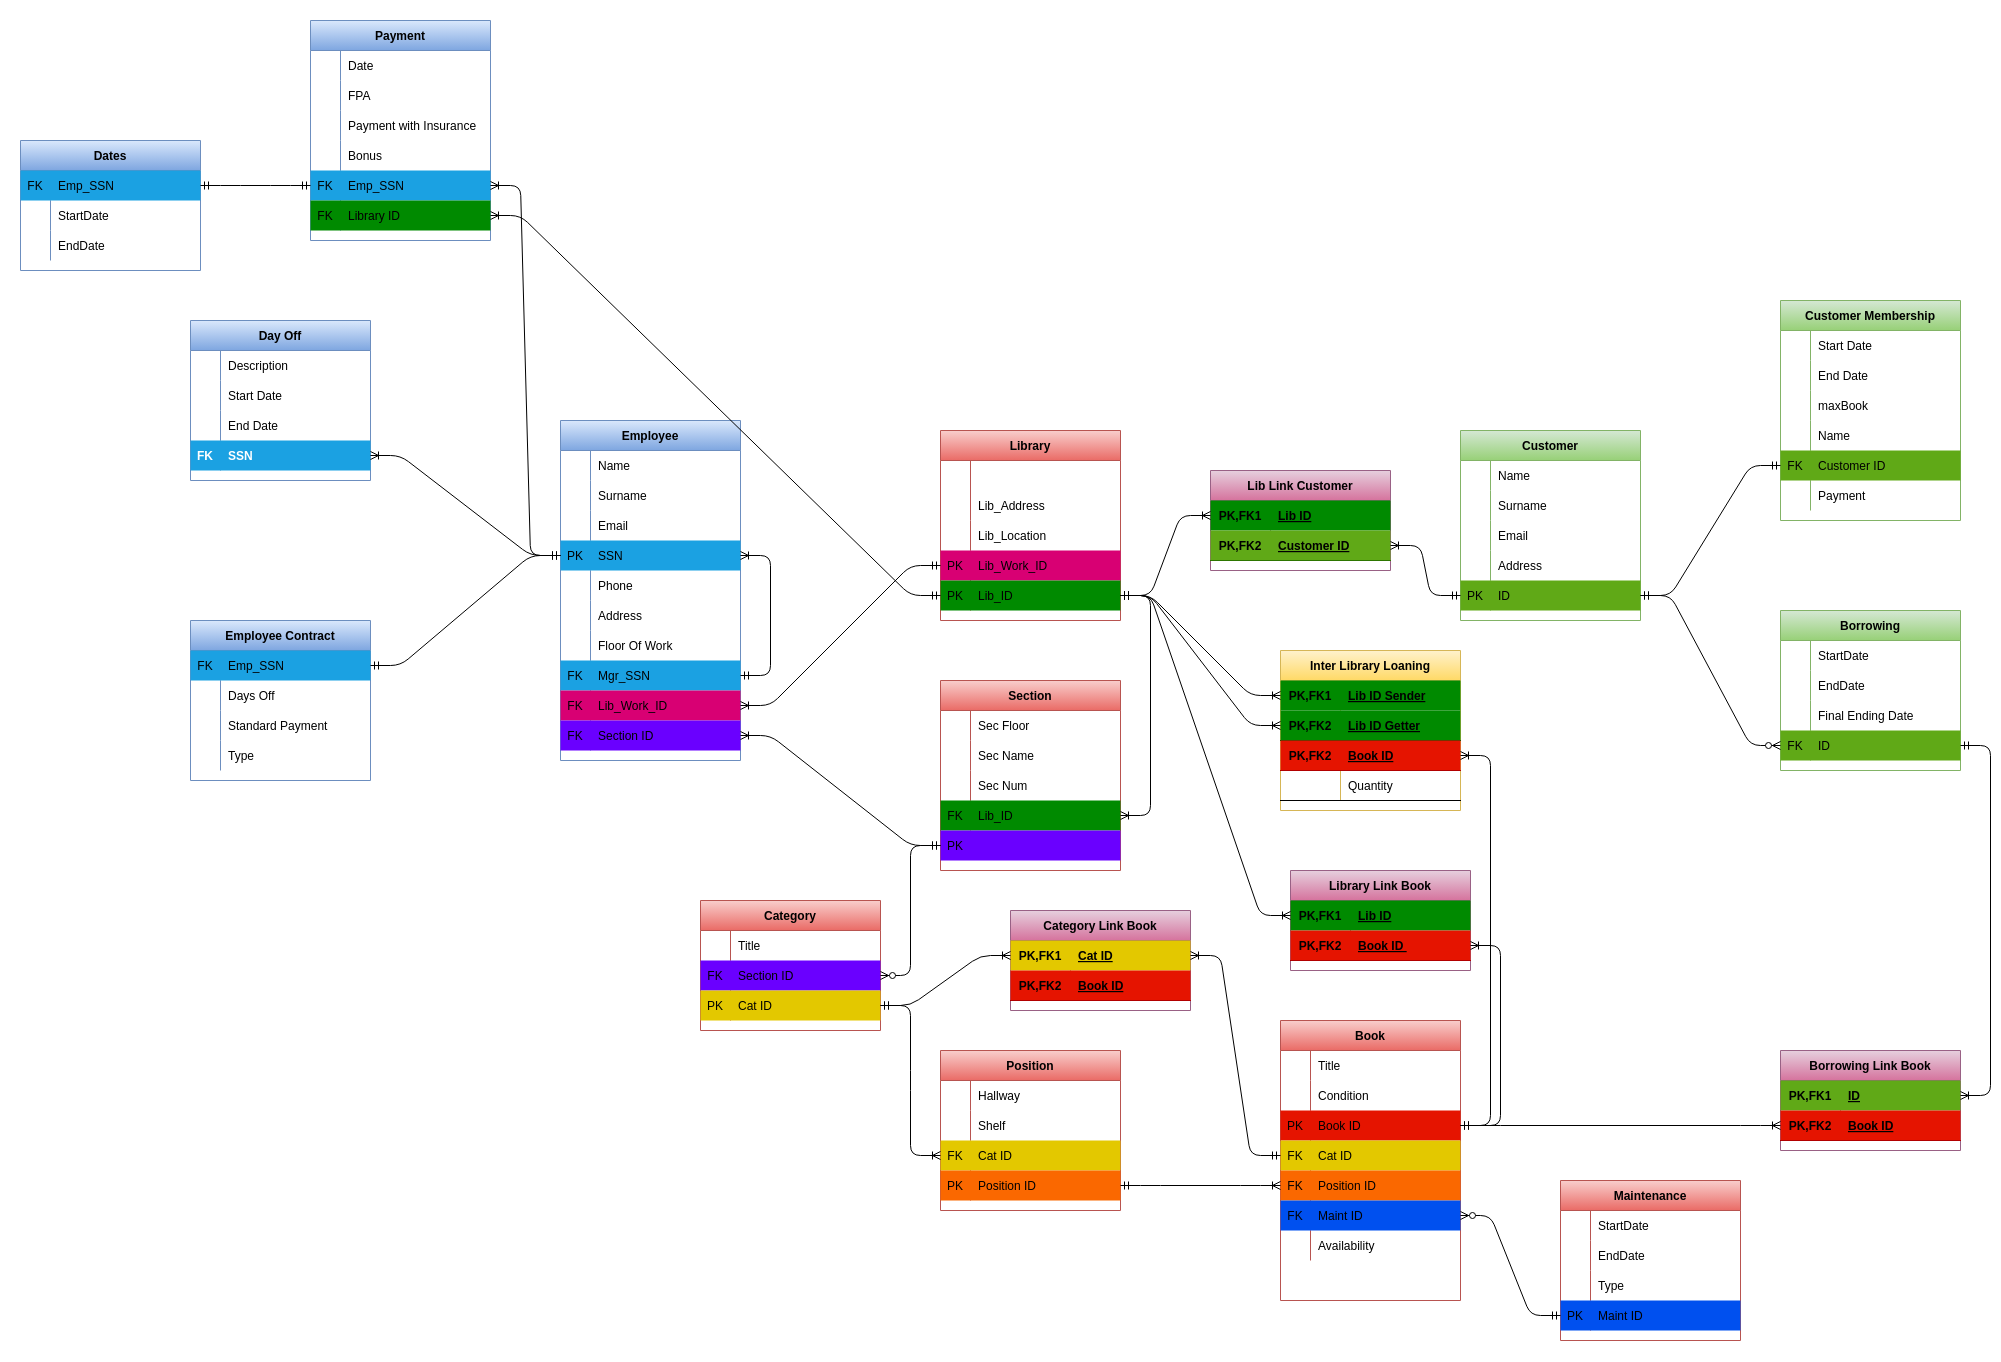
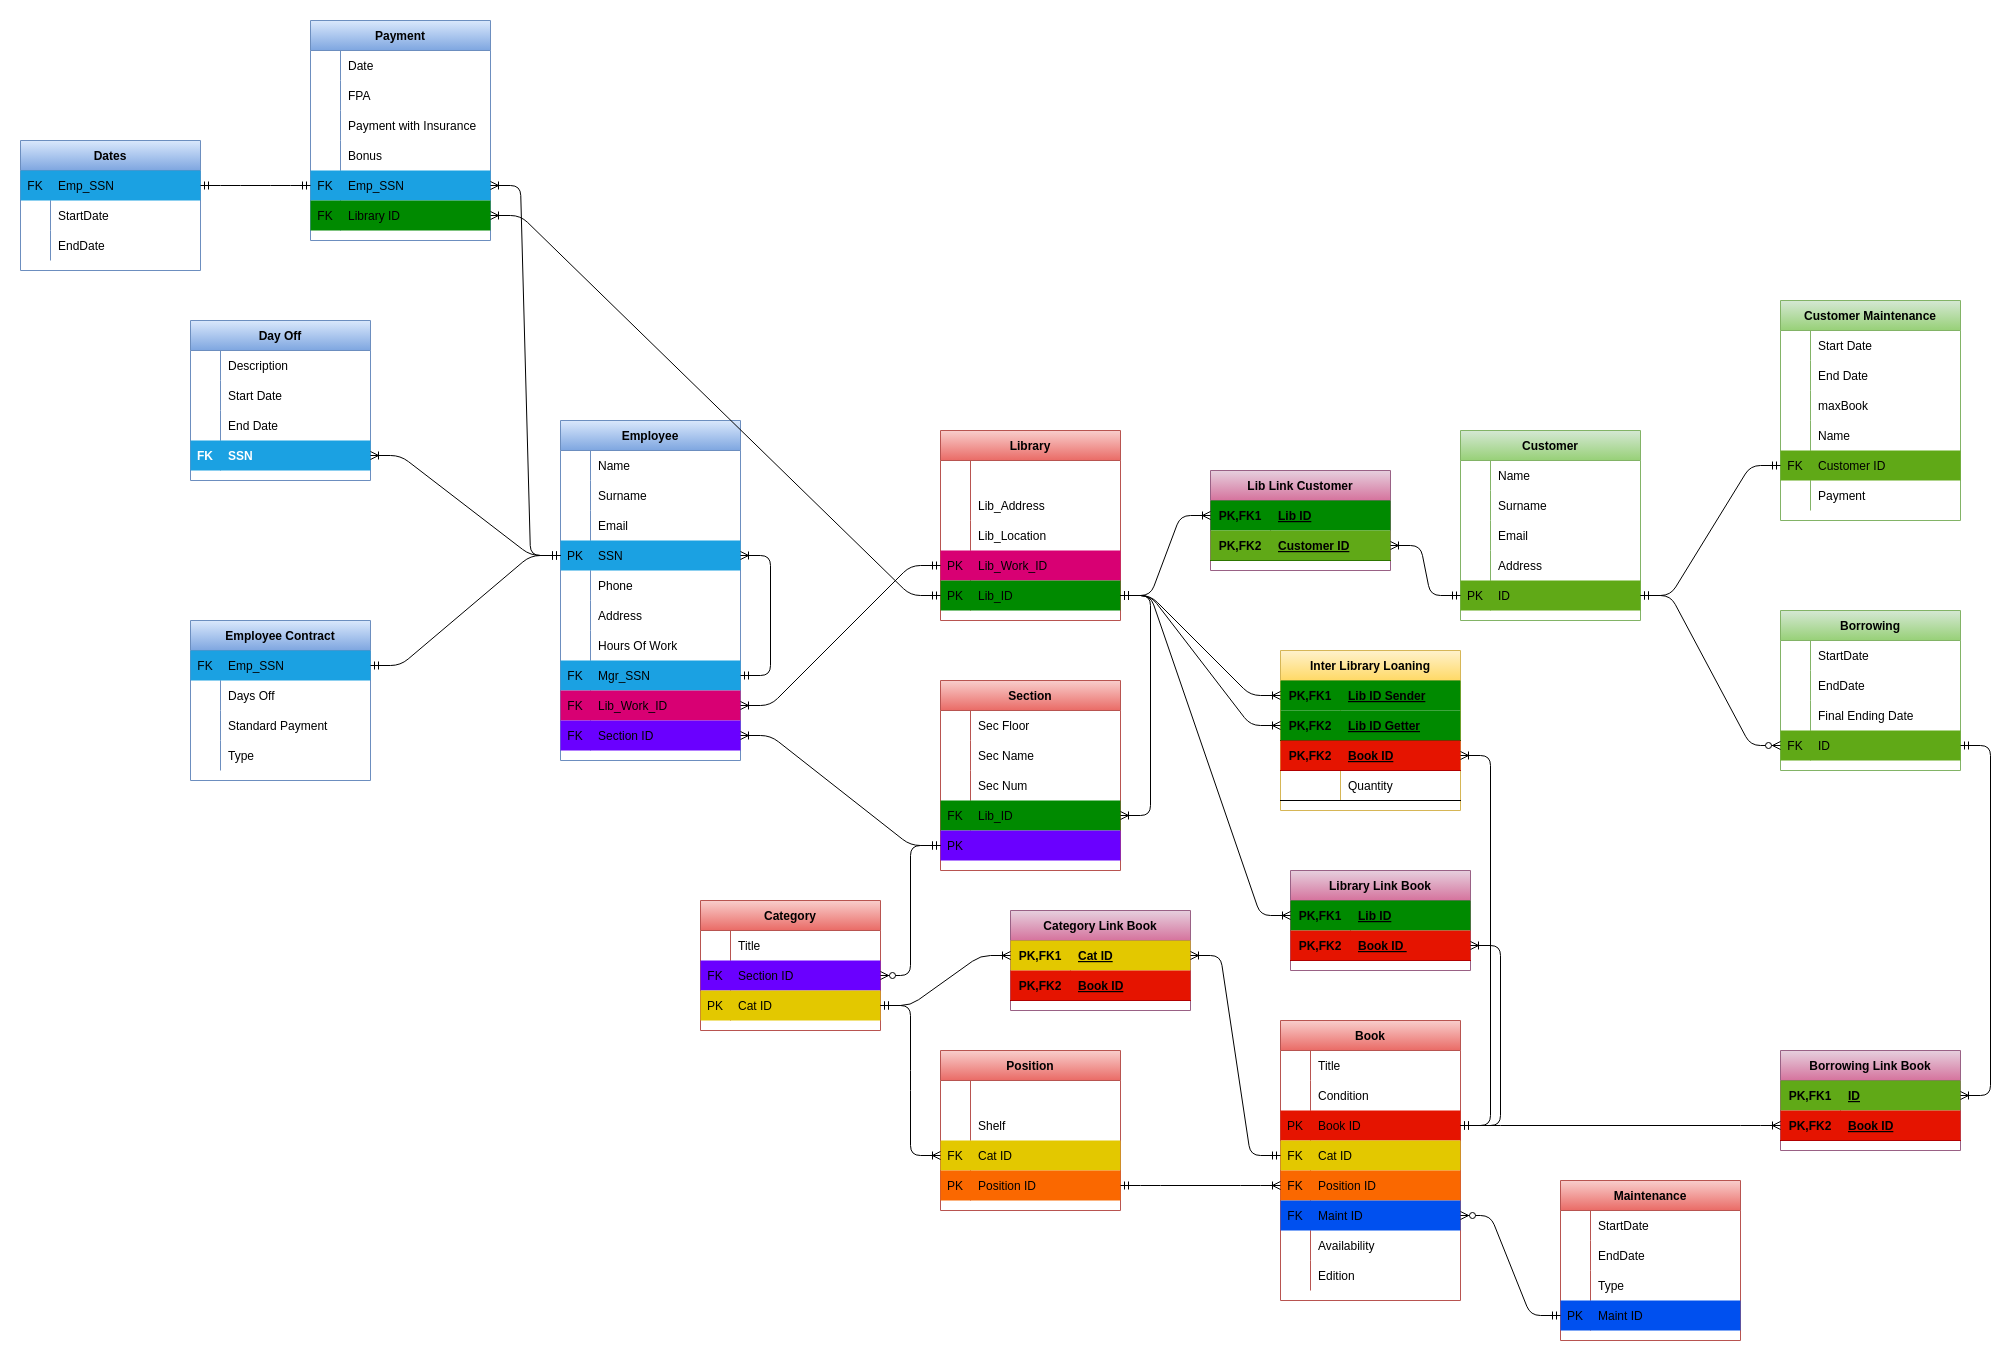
(1870, 316) -> (1870, 316)
(637, 646) -> (639, 646)
(1046, 1096) -> none
none -> (1386, 1276)
